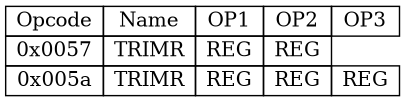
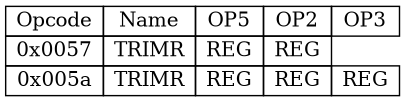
(230, 21) -> (230, 21)
